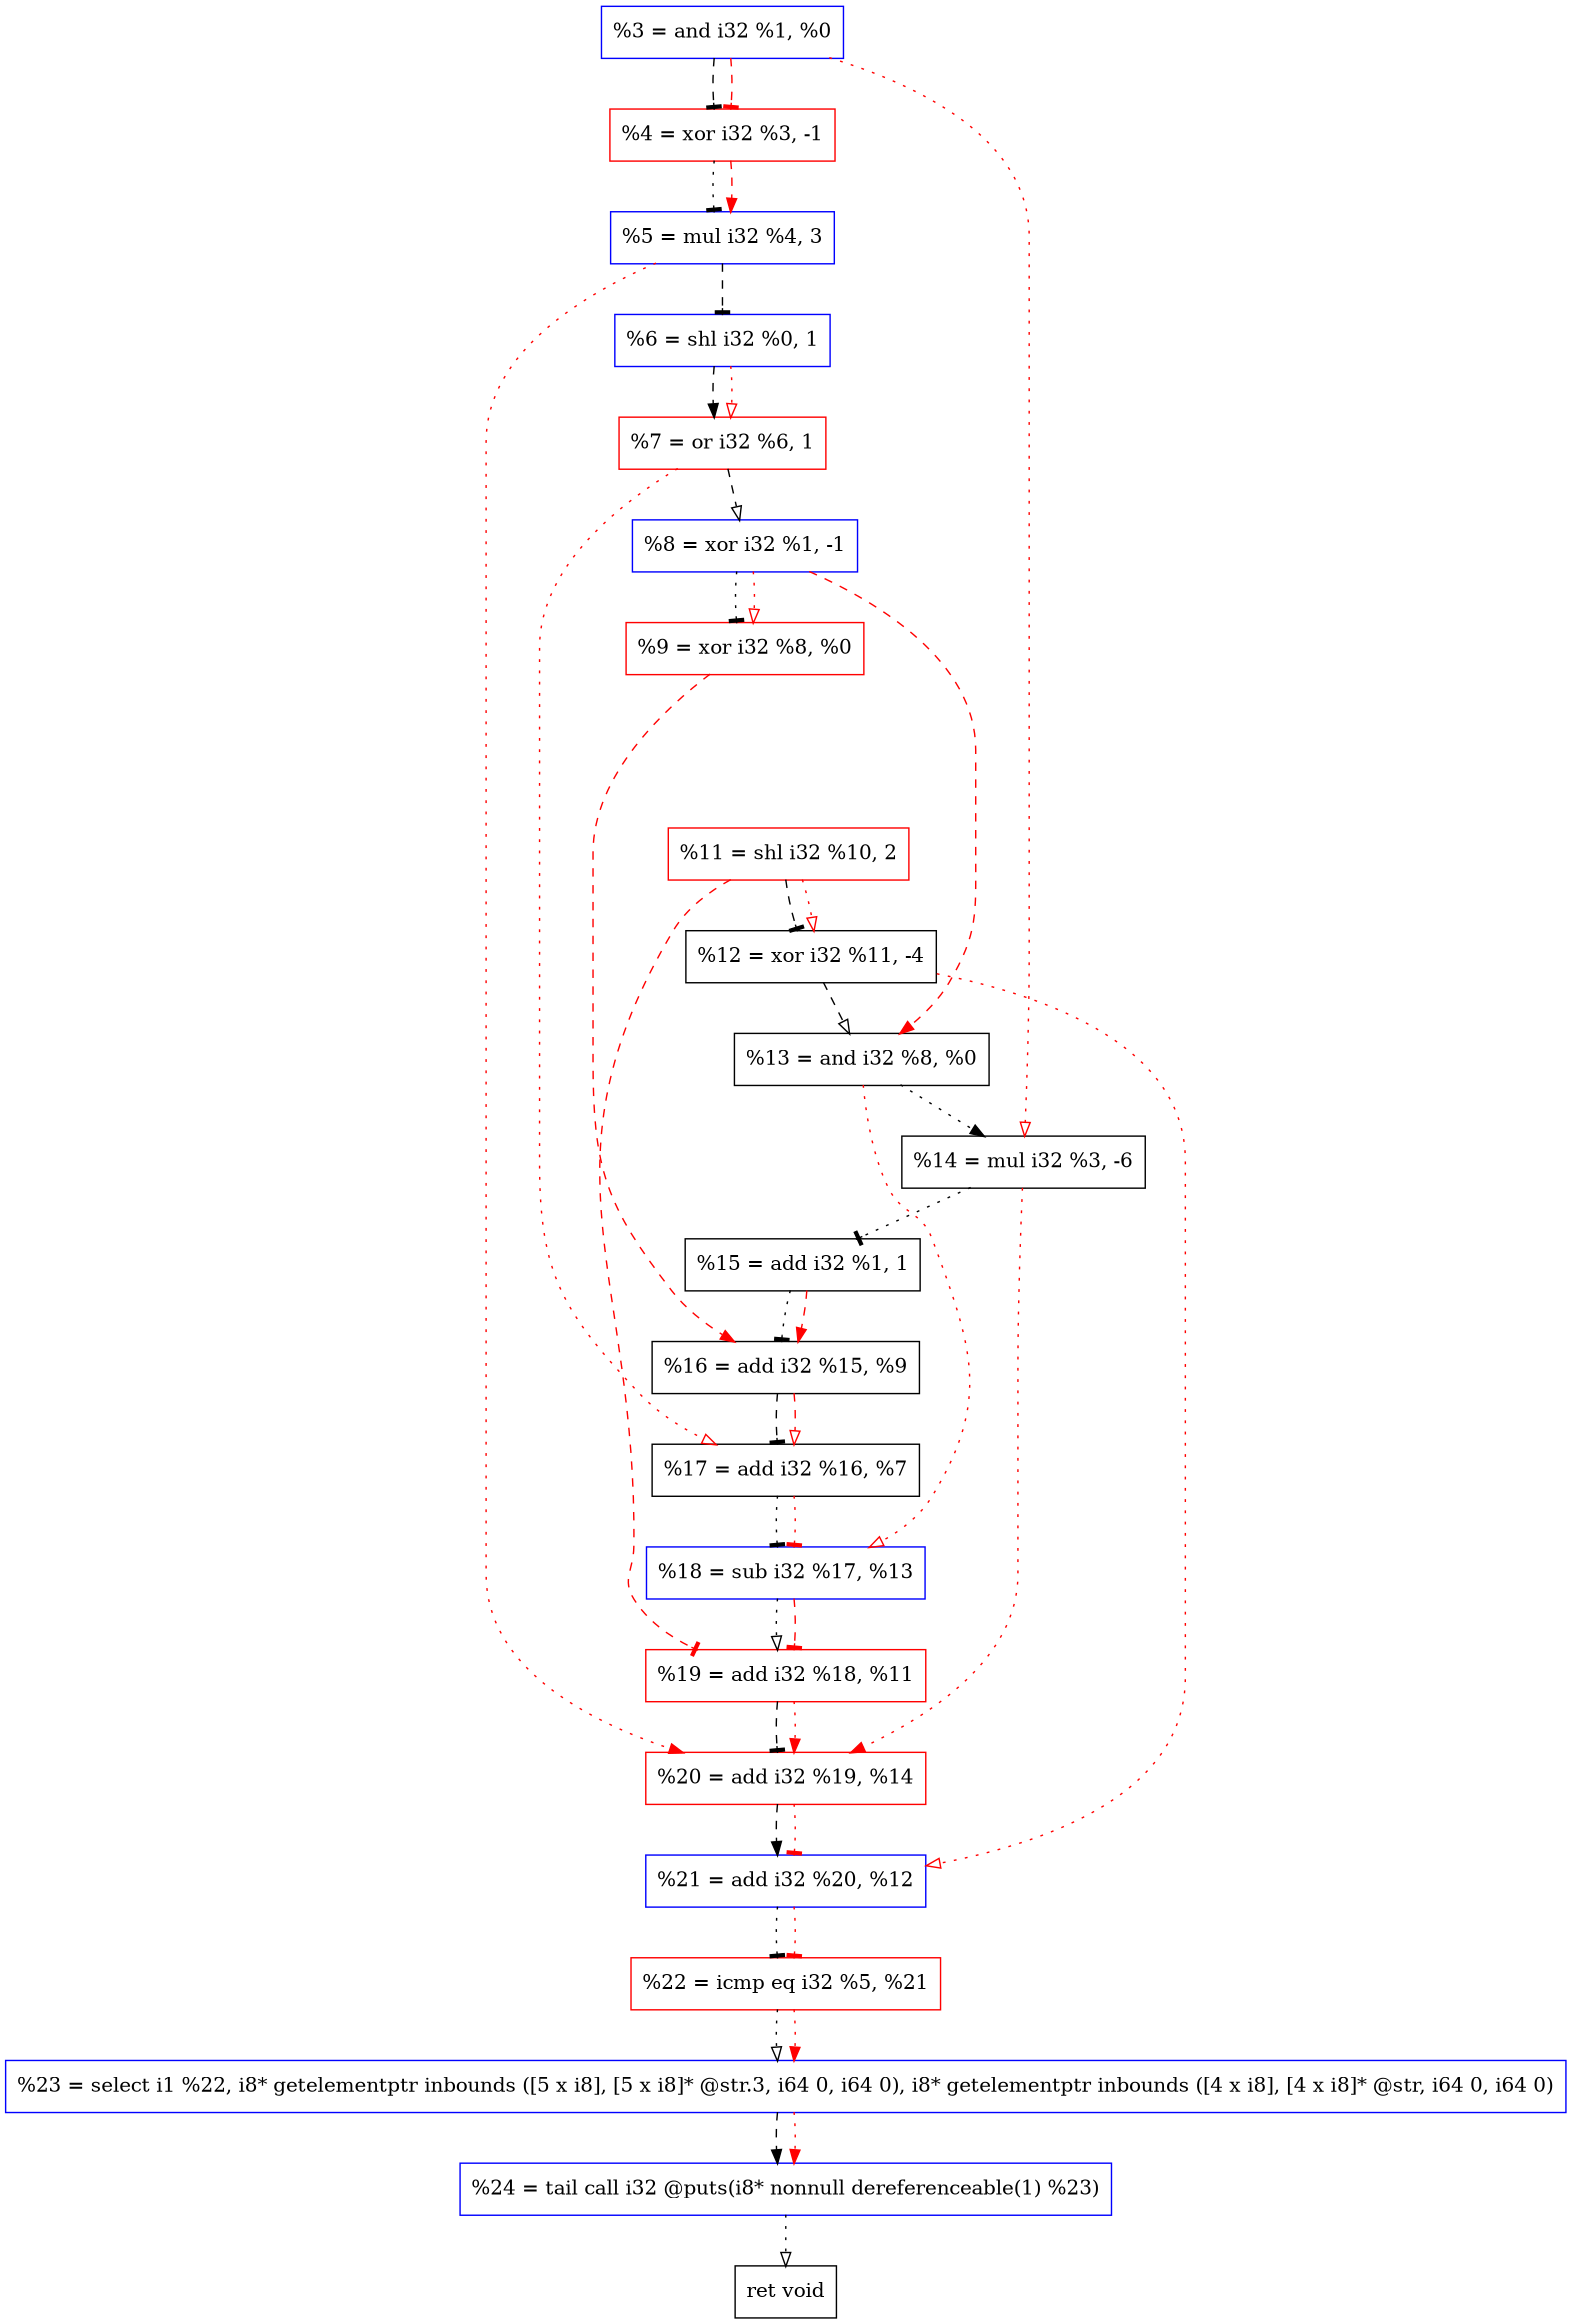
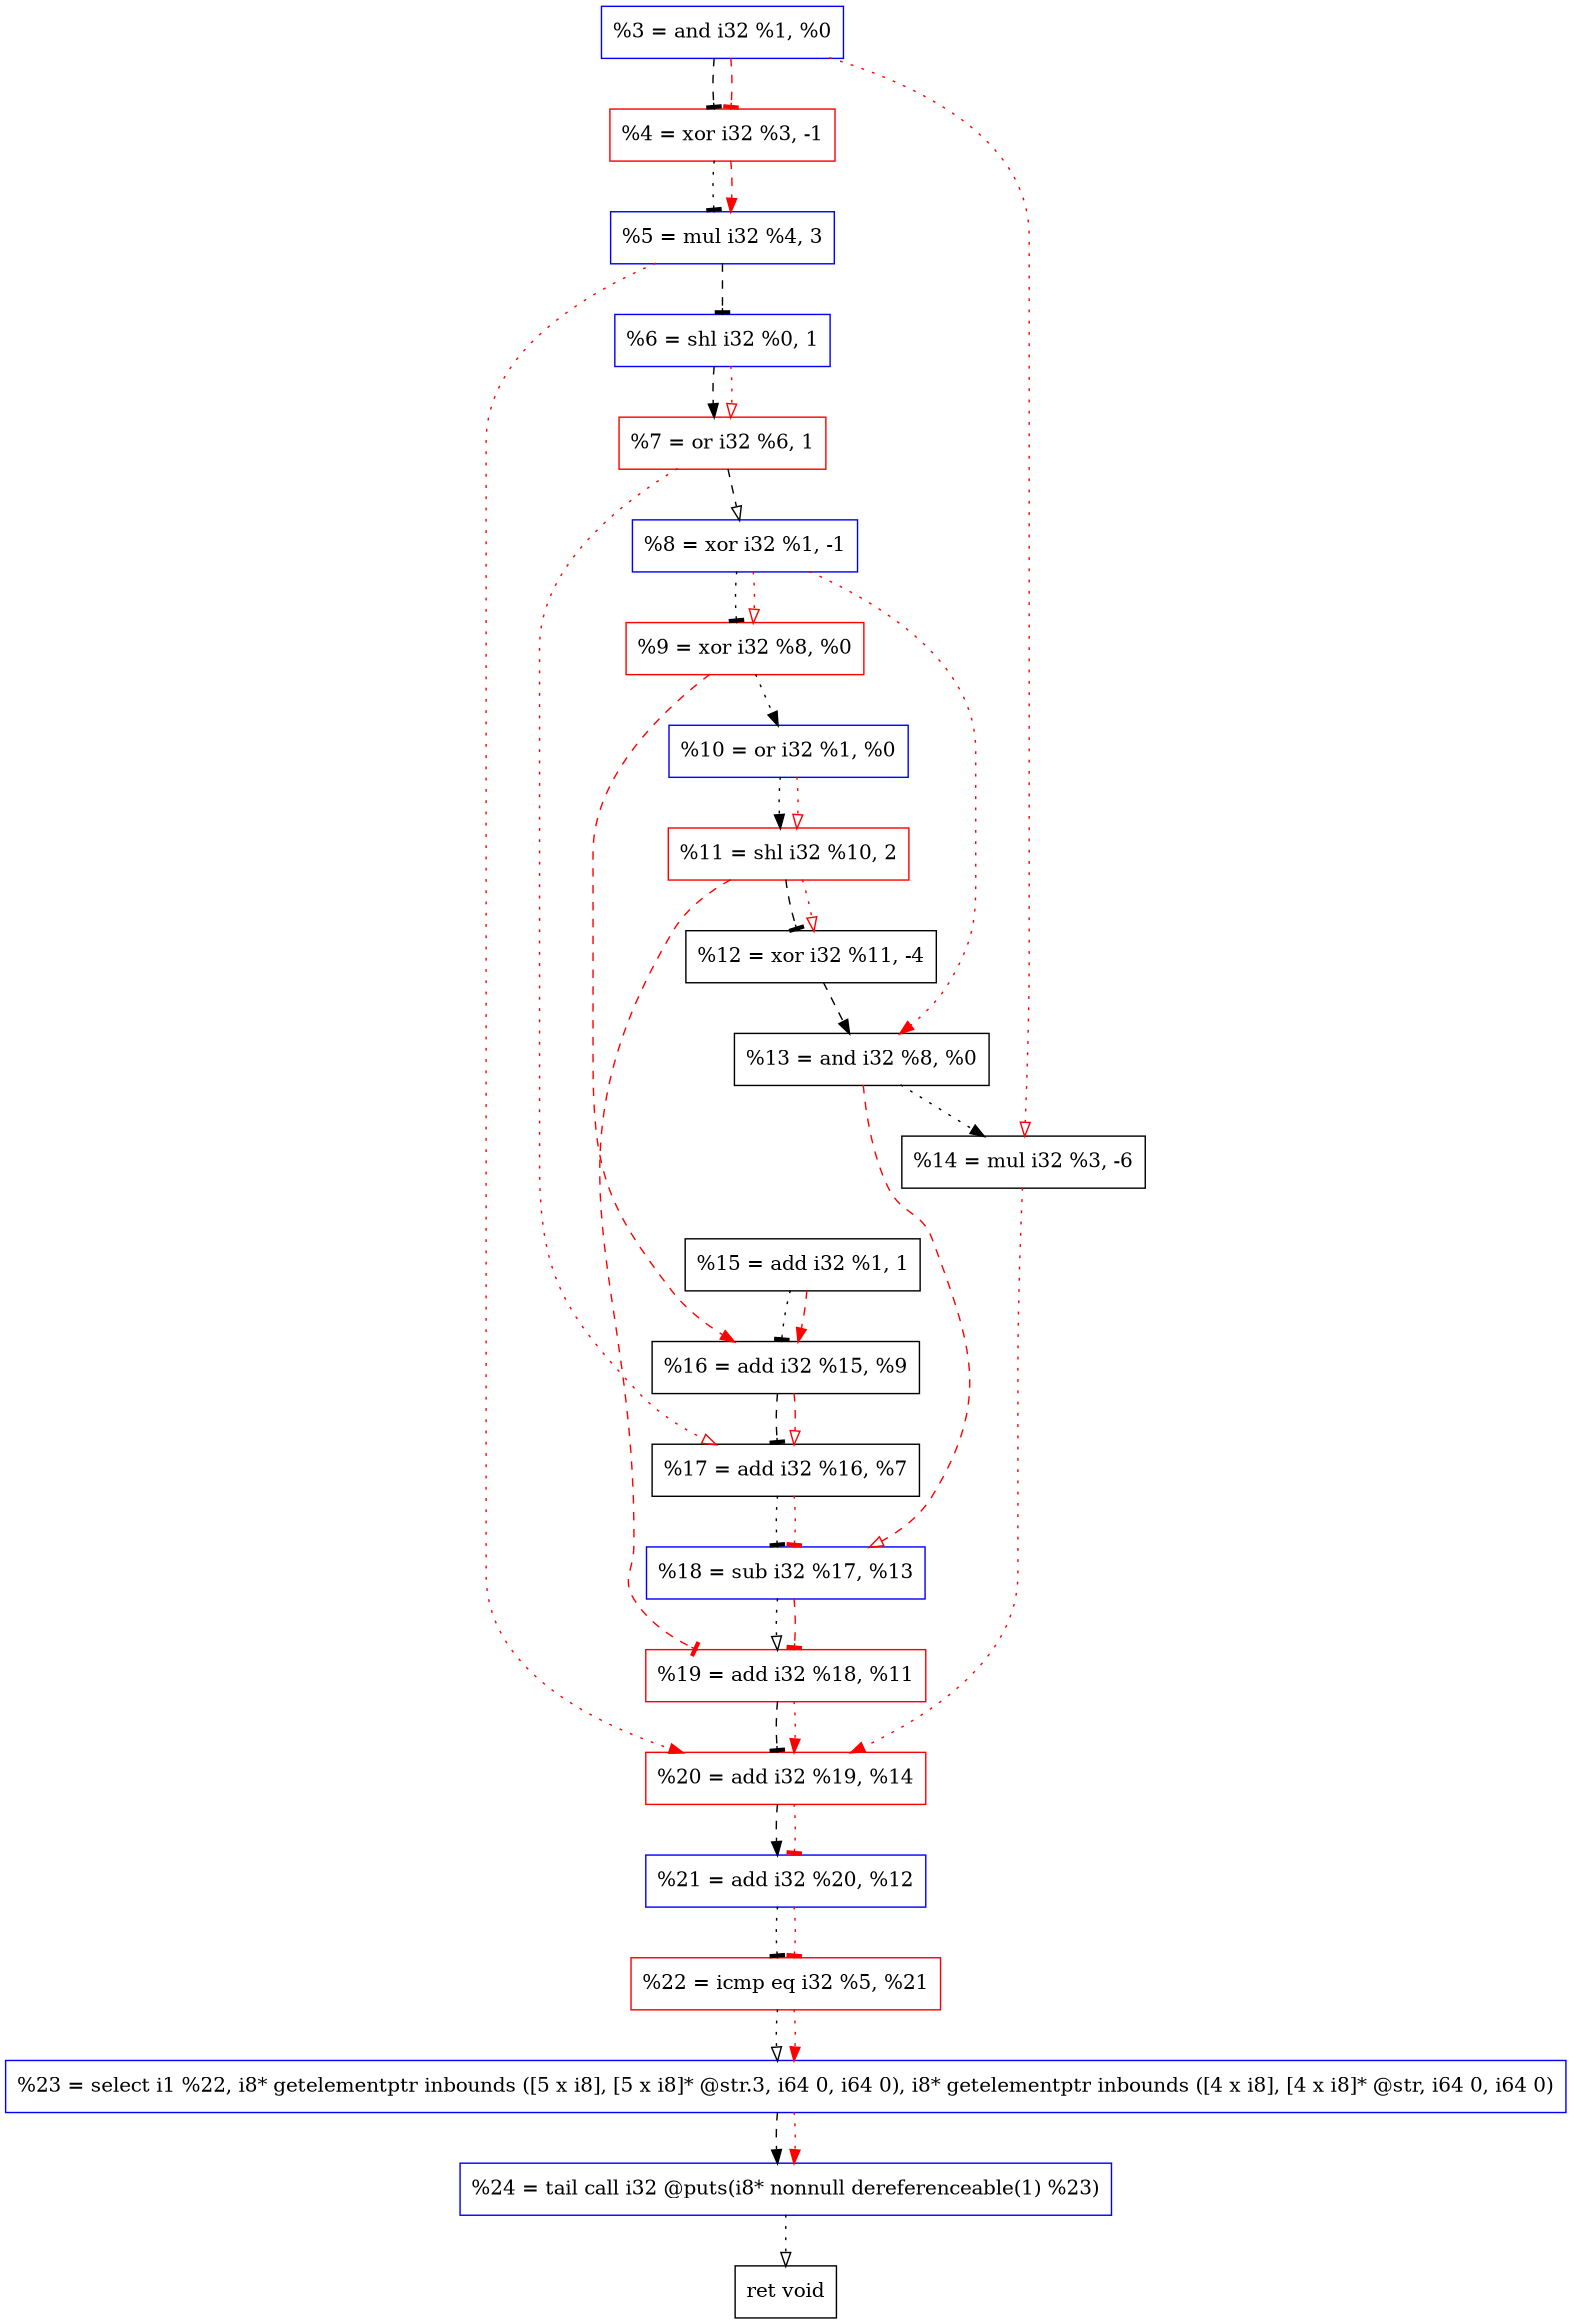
none -> (789, 751)
(976, 769) -> (976, 769)
(833, 1002) -> (833, 1002)
(922, 1209) -> none
(959, 1316) -> (959, 1316)
(1185, 1417) -> none
